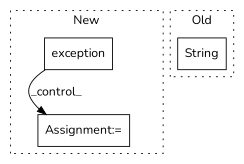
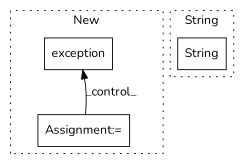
(202, 21) -> (202, 21)
(29, 88) -> (86, 97)
